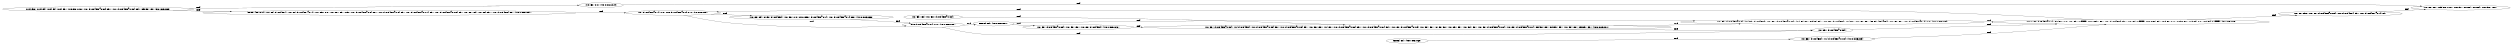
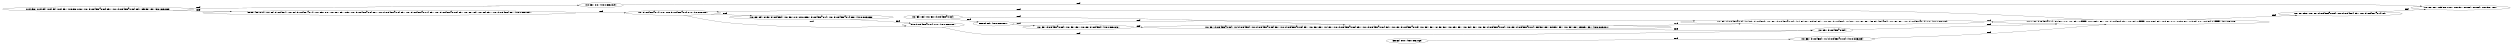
(601, 5) -> (601, 5)
(969, 25) -> (964, 20)
(1407, 41) -> (1407, 41)
